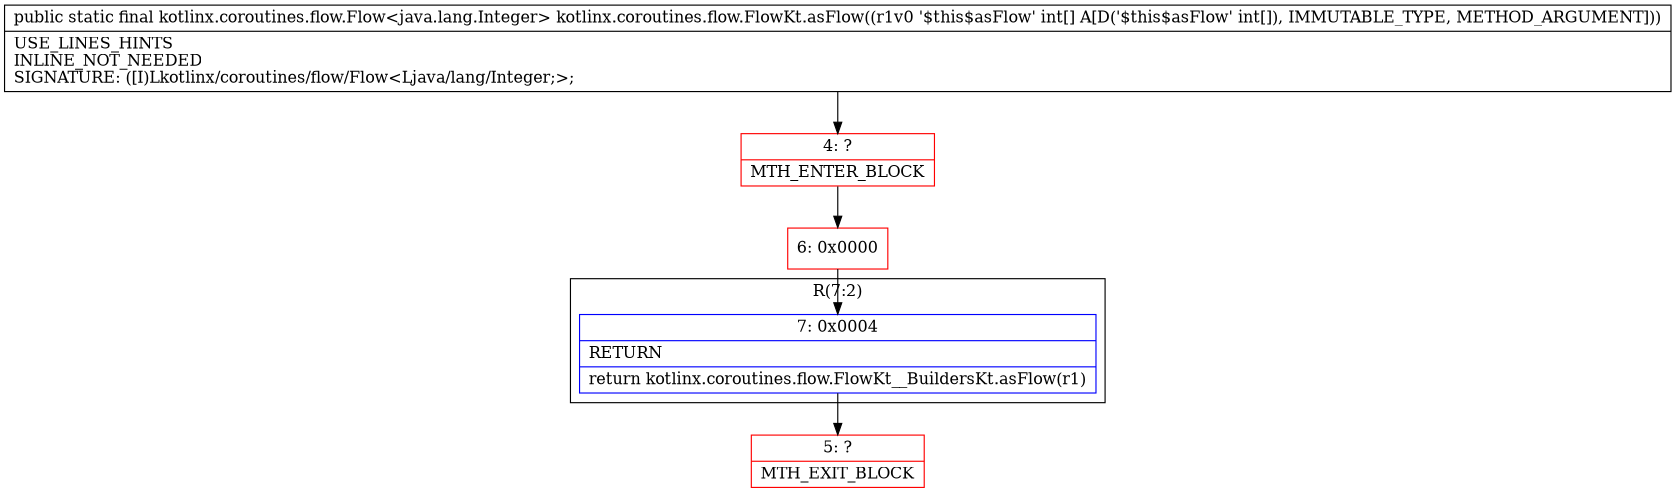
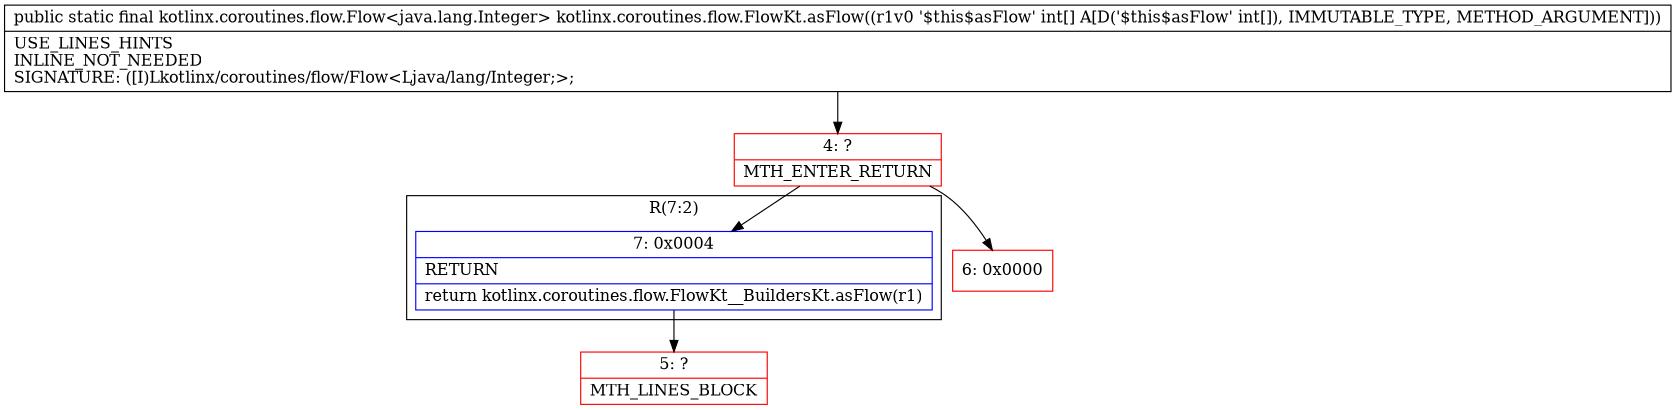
(838, 172) -> (838, 172)
(838, 286) -> (771, 206)
(838, 474) -> (674, 391)
